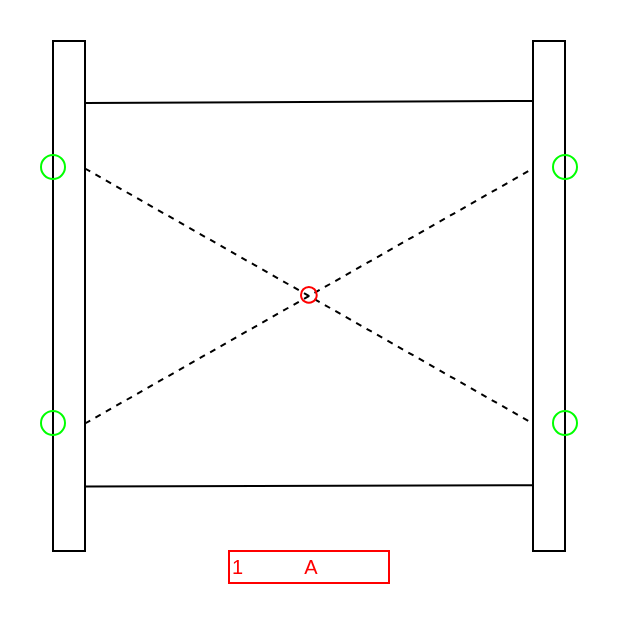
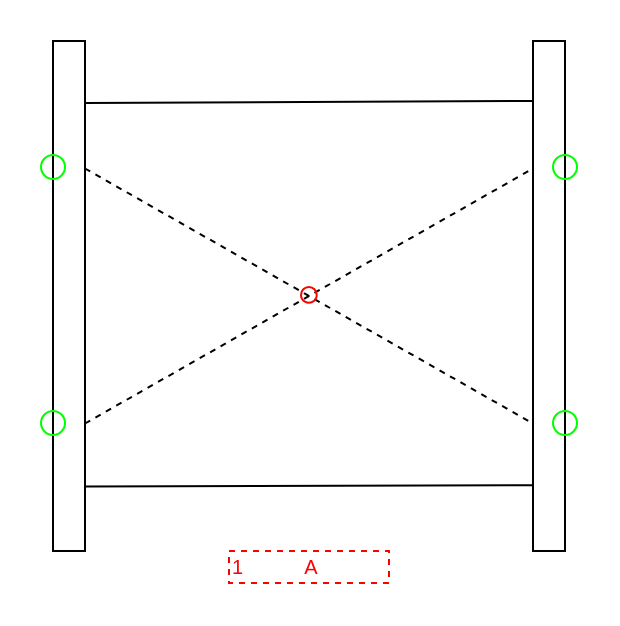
(309, 567) -> (309, 567)
